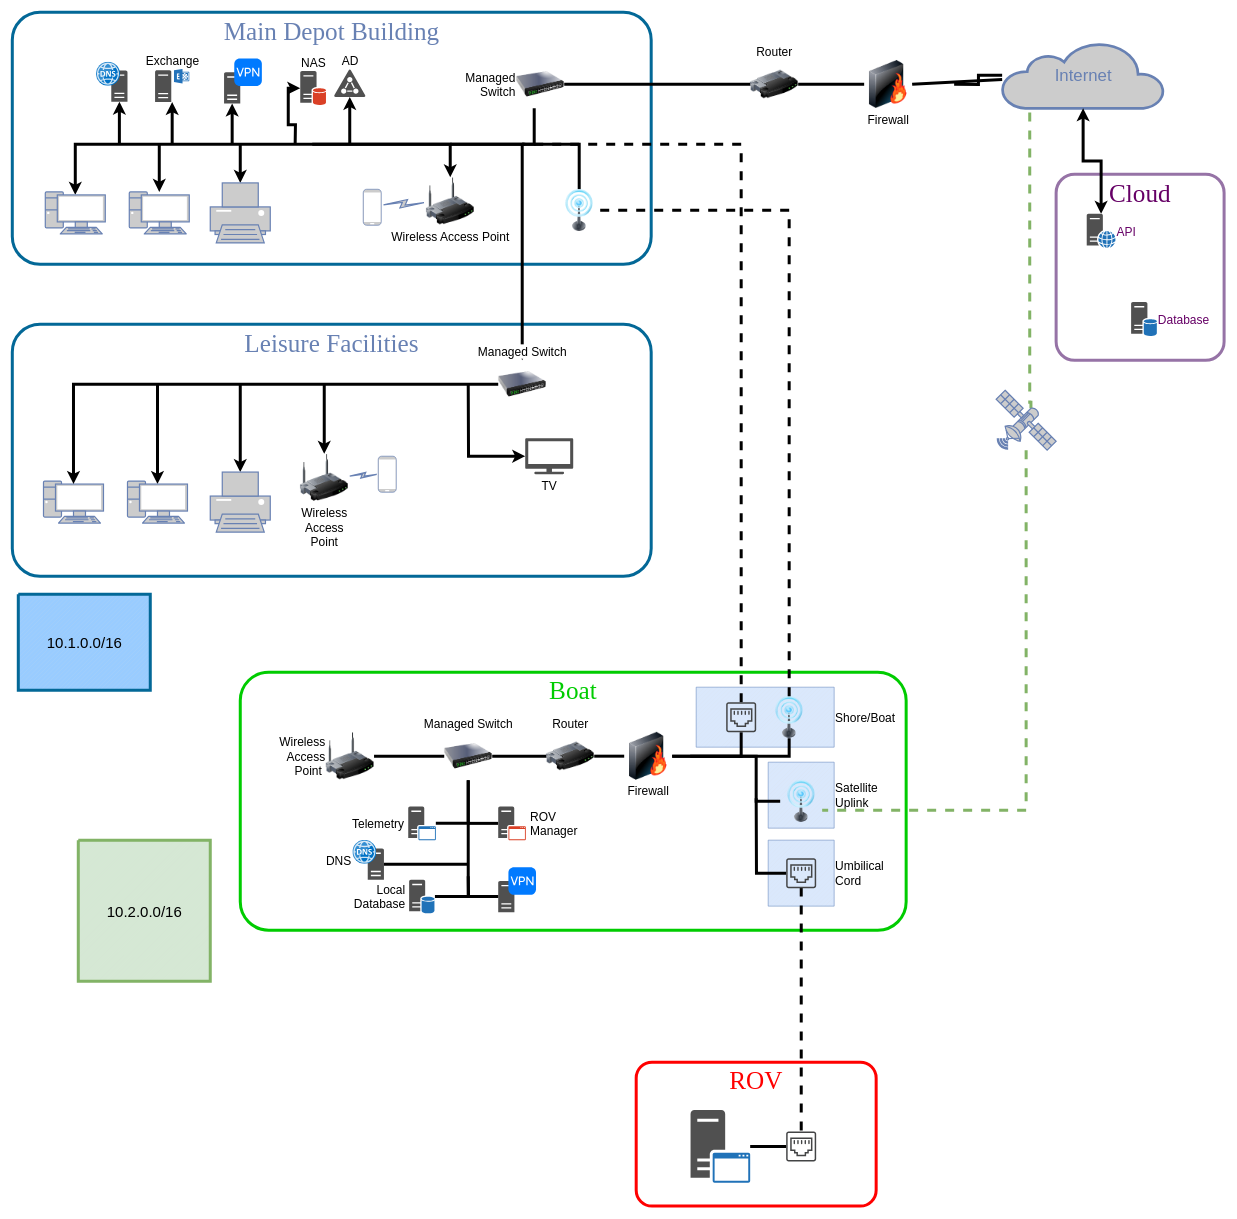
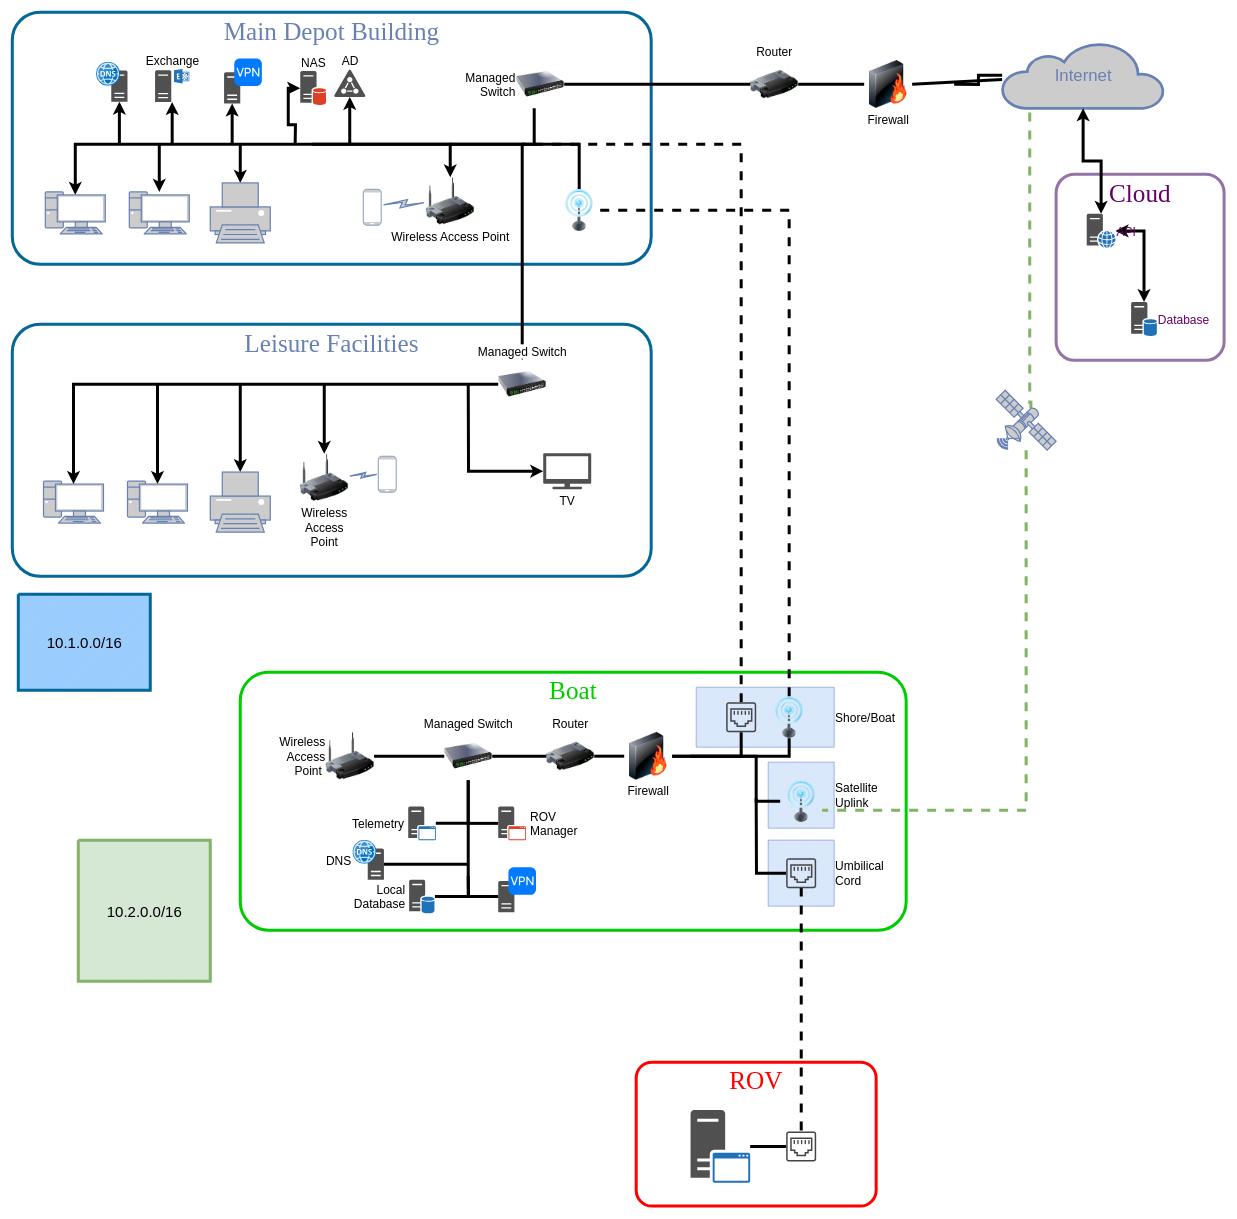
none -> (1144, 252)
(549, 456) -> (567, 471)
